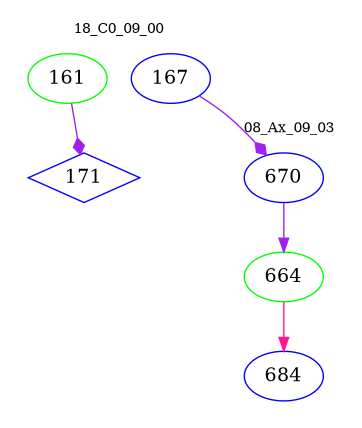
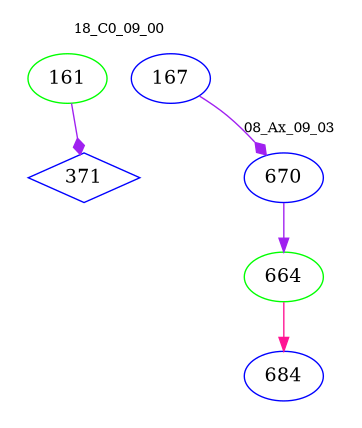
(84, 178) -> (84, 178)
